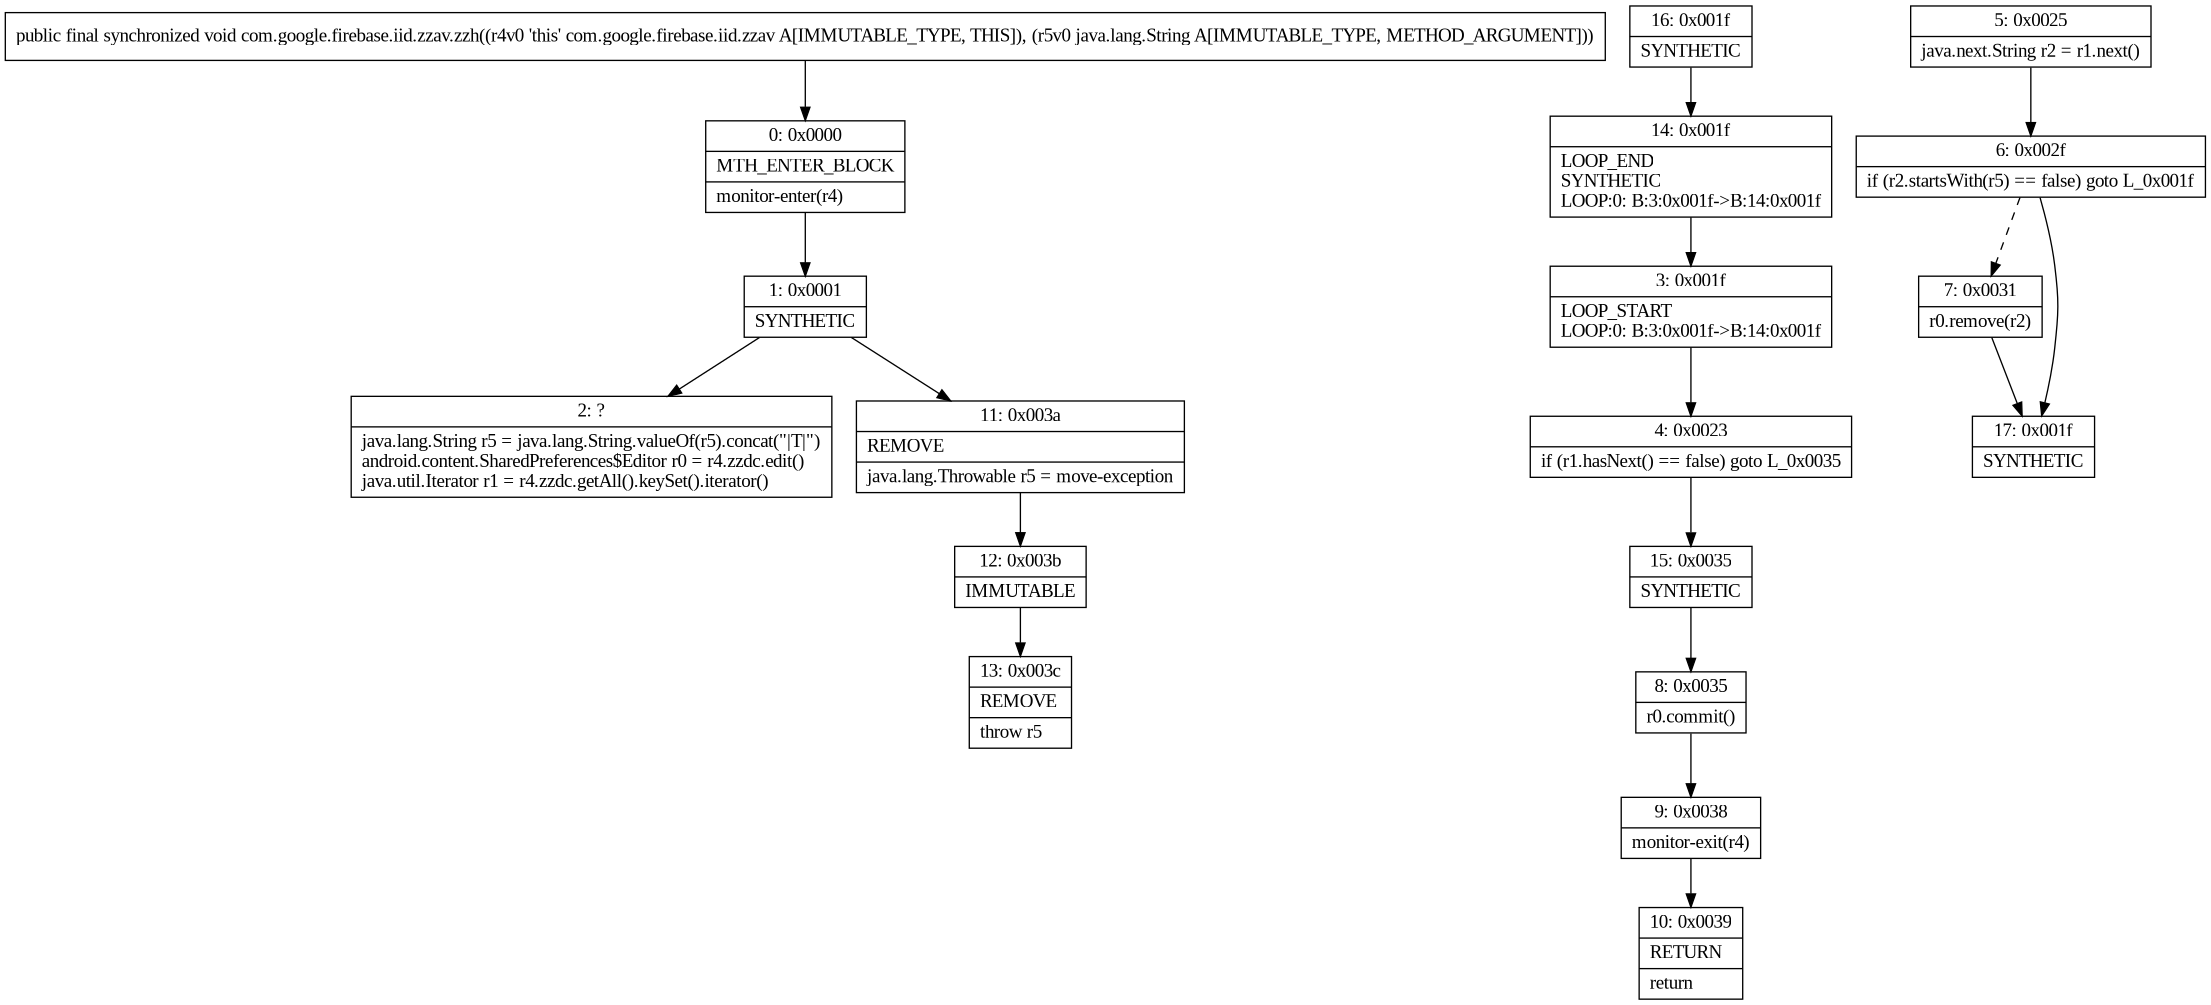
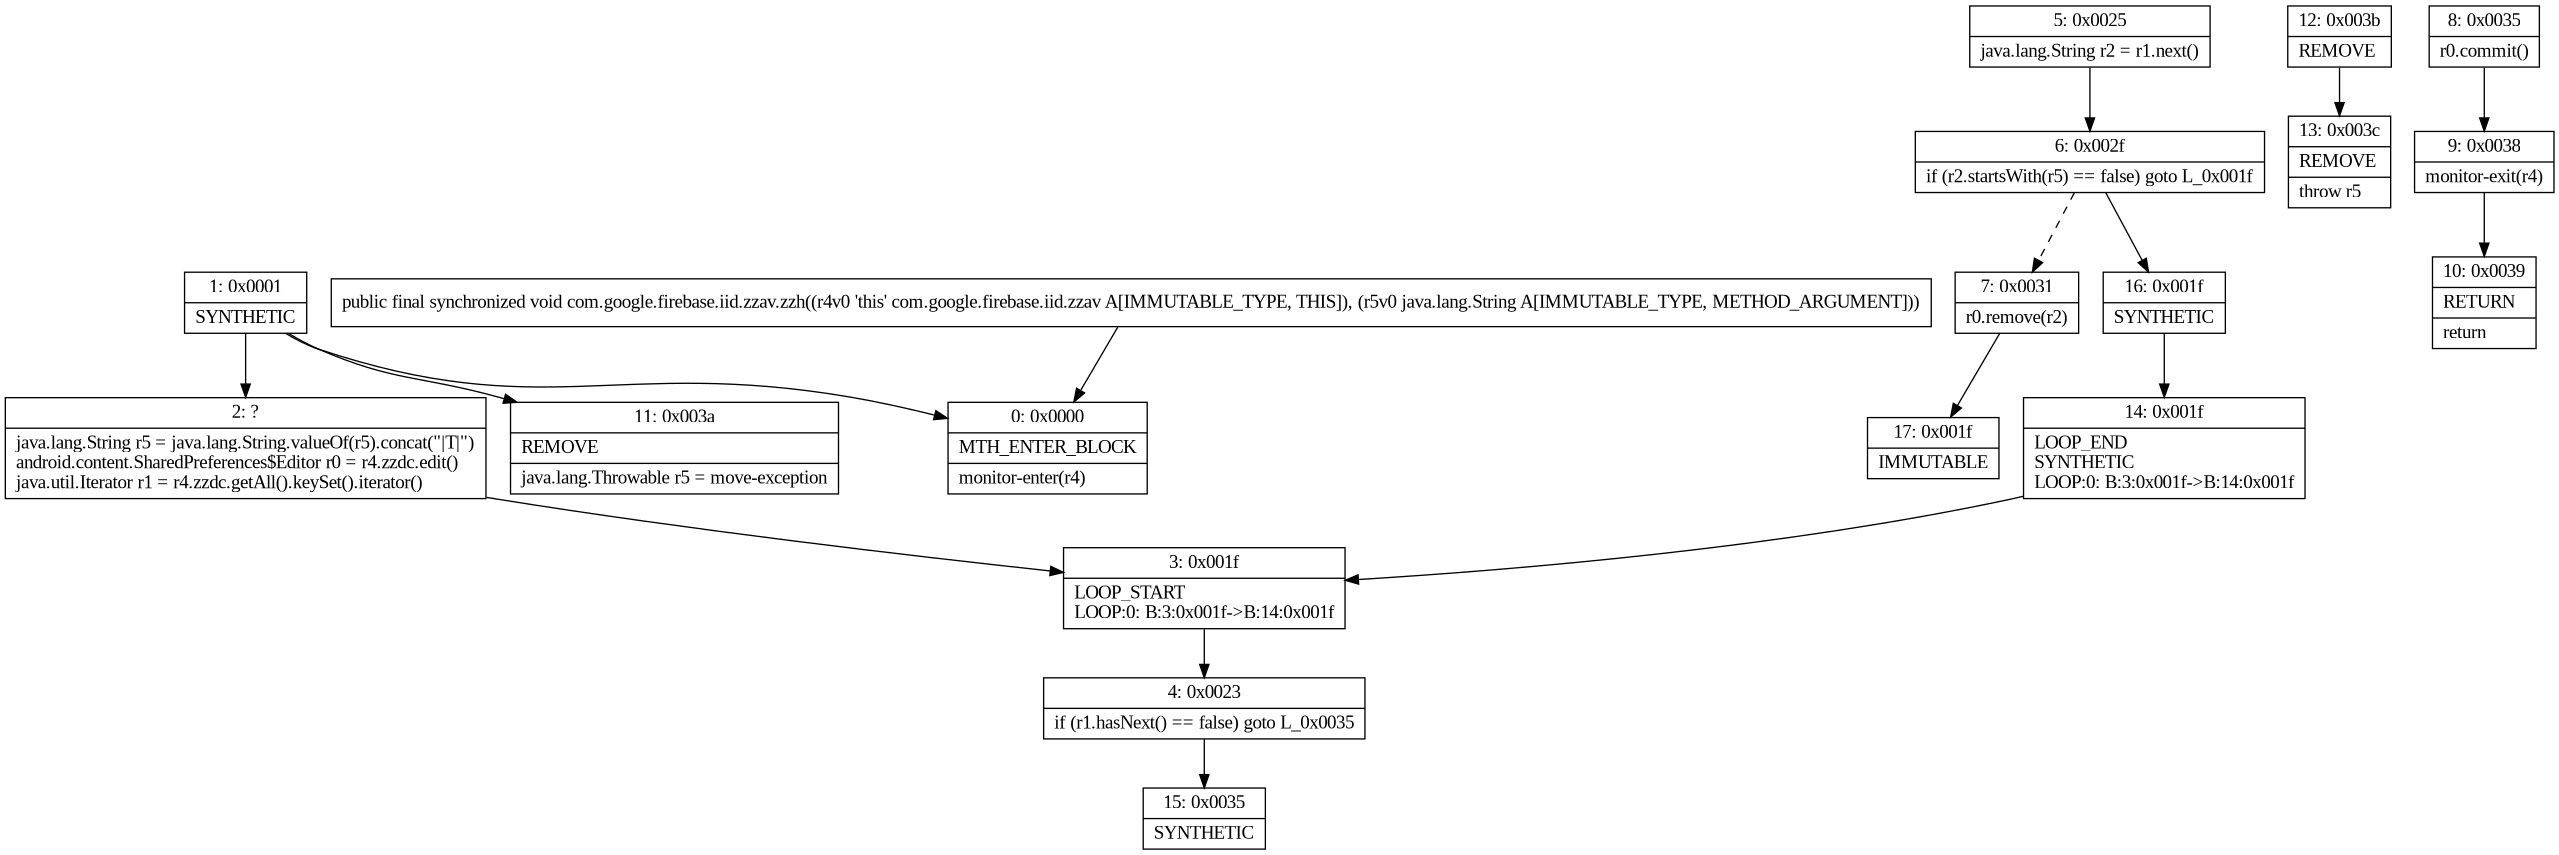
(2031, 51) -> (2090, 51)
(805, 238) -> (608, 385)
(2058, 300) -> (2124, 226)
(2033, 461) -> (1933, 463)
(1020, 513) -> none
none -> (768, 538)
(1020, 592) -> (2337, 51)
(1691, 633) -> none
